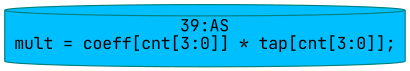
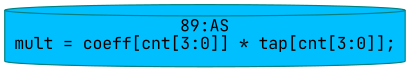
(205, 36) -> (205, 36)
